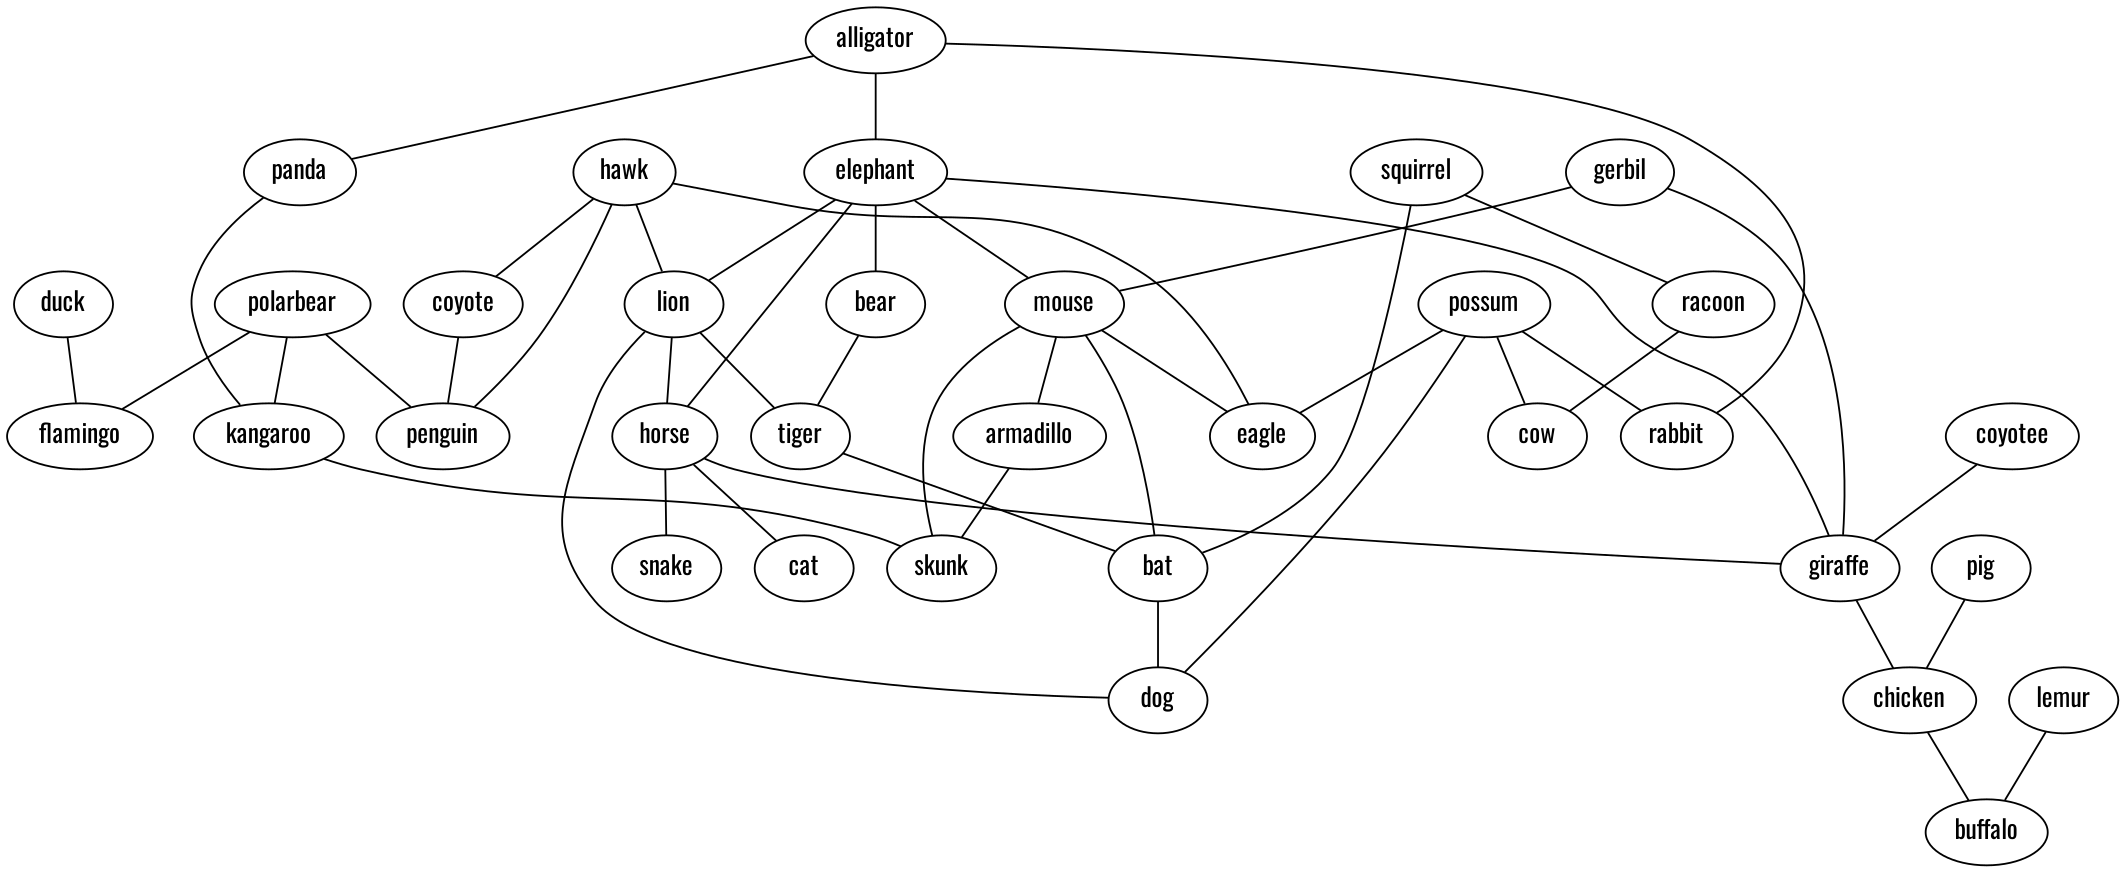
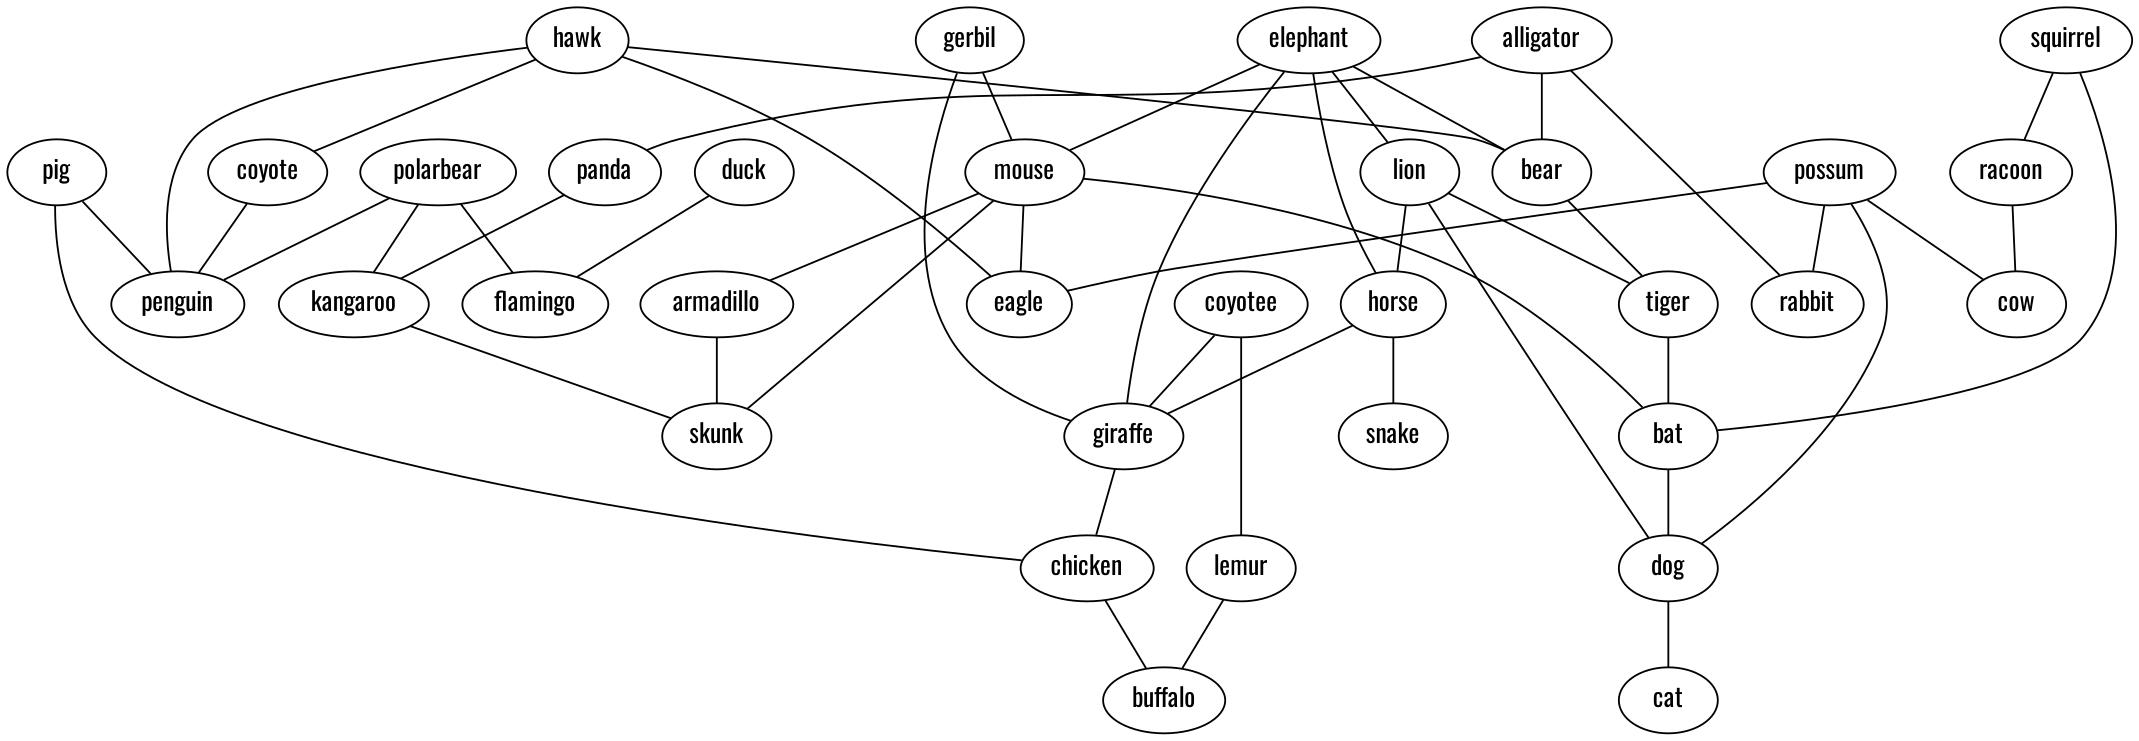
(876, 107) -> (1542, 107)
none -> (117, 237)
(649, 238) -> (935, 78)
none -> (1241, 436)
(727, 495) -> (1668, 635)
